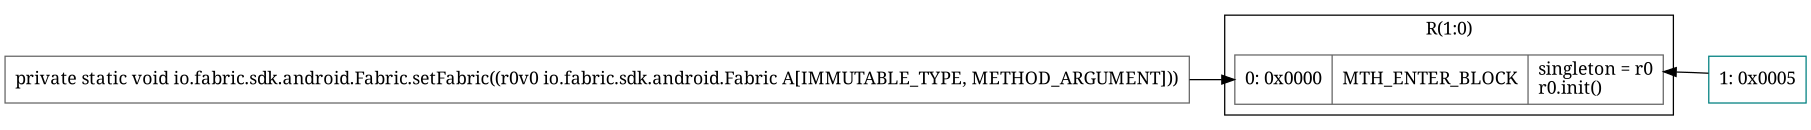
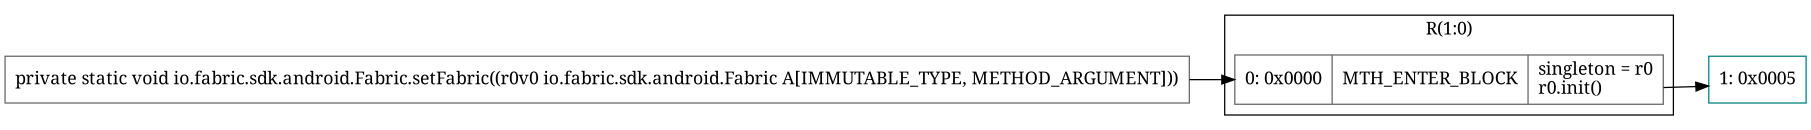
(1692, 73) -> (1681, 87)
